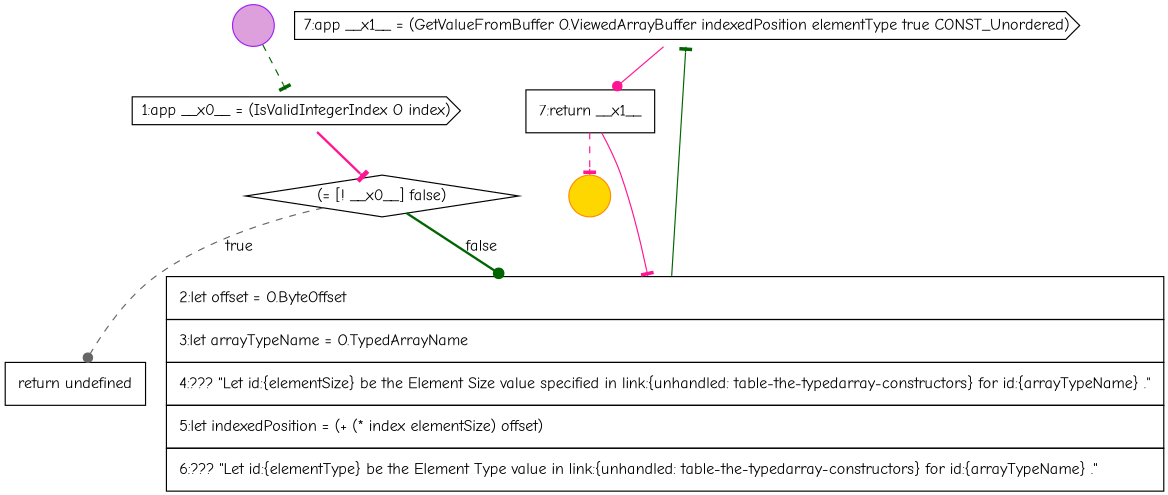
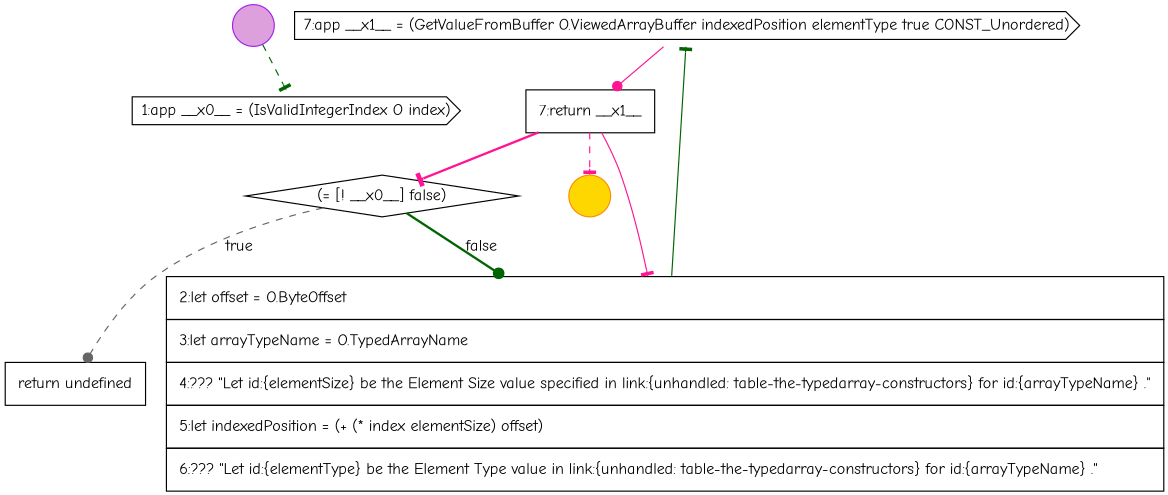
(339, 153) -> (481, 155)
